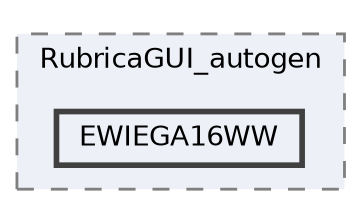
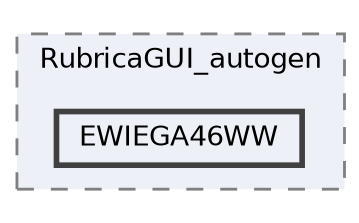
(179, 138) -> (179, 138)
